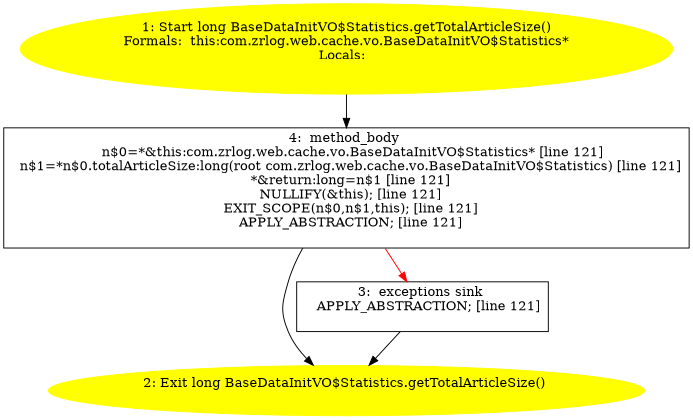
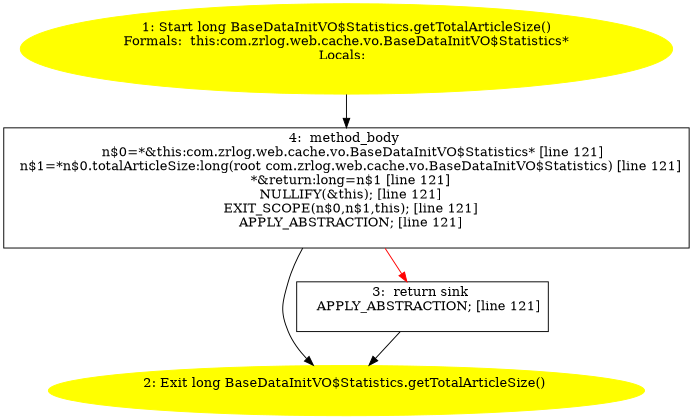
(422, 307) -> (422, 307)
